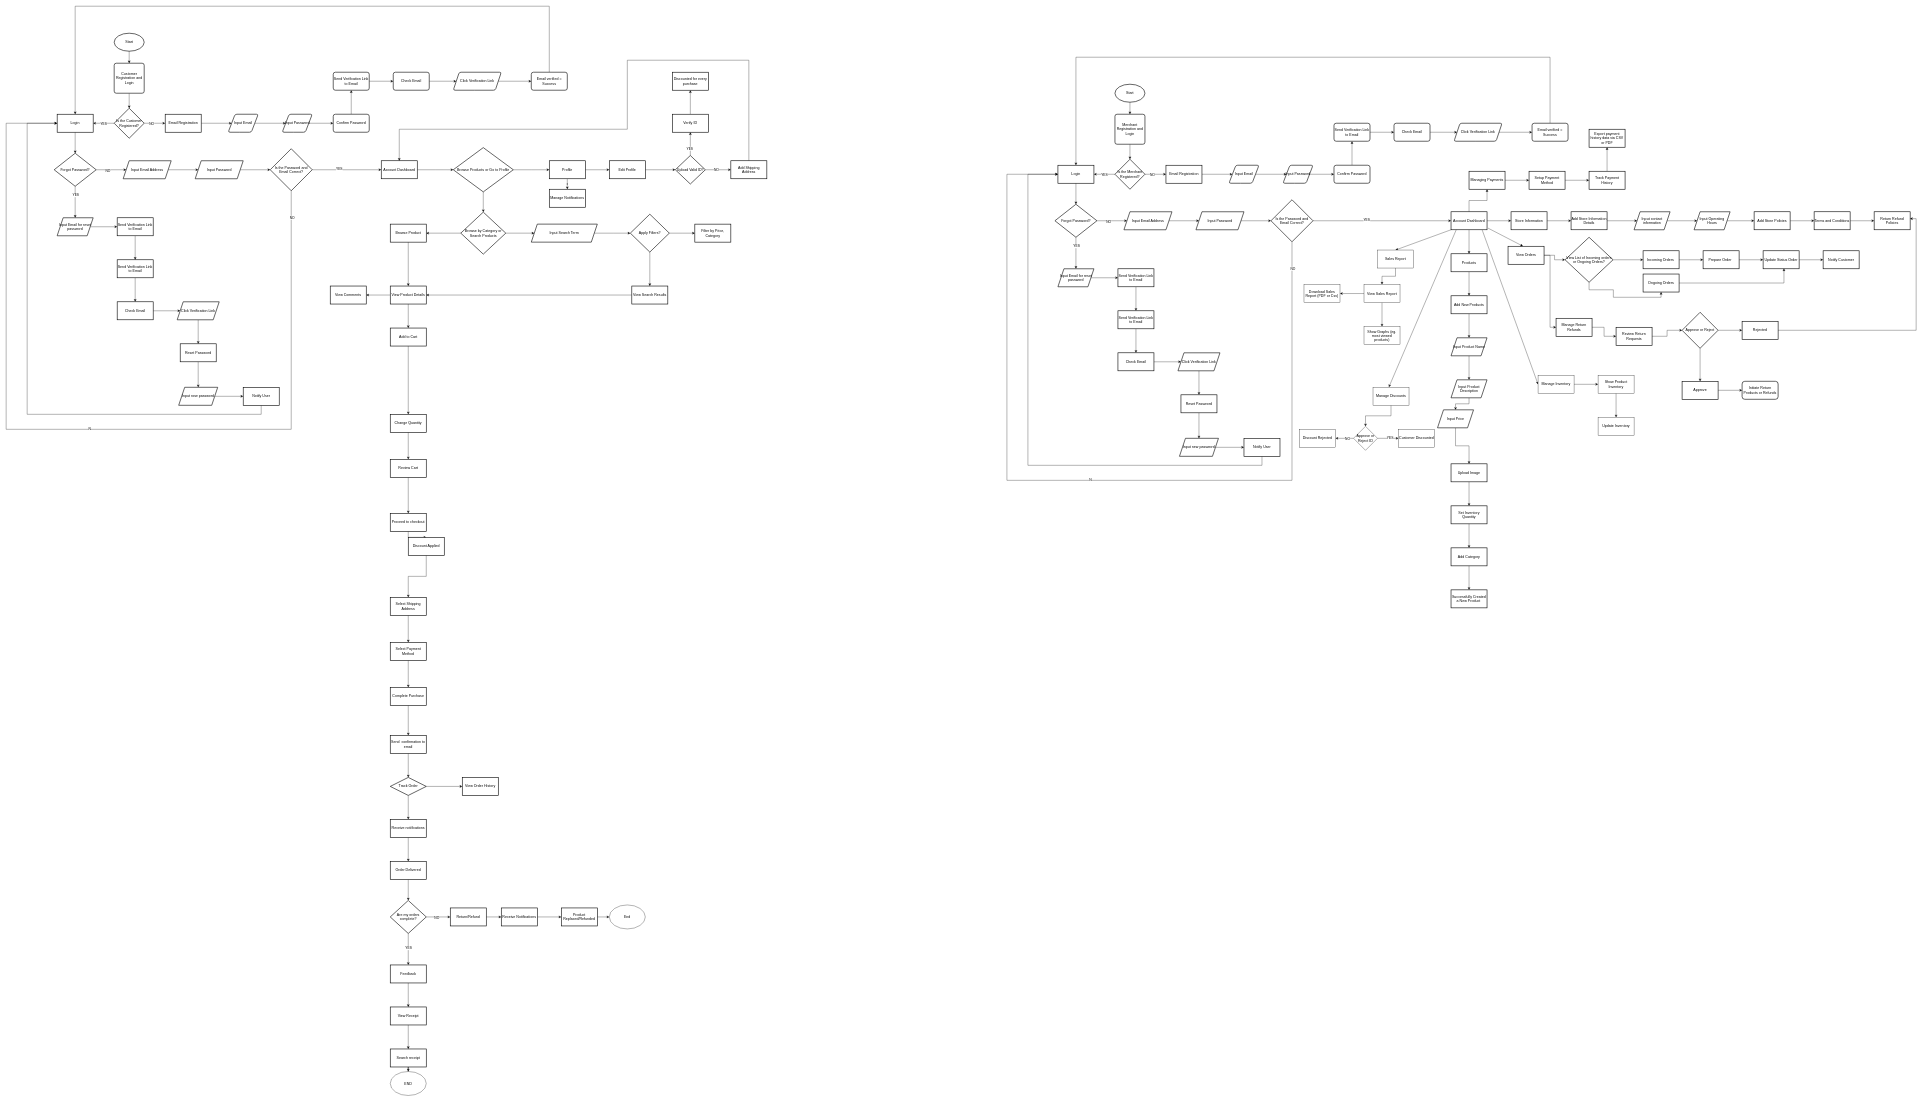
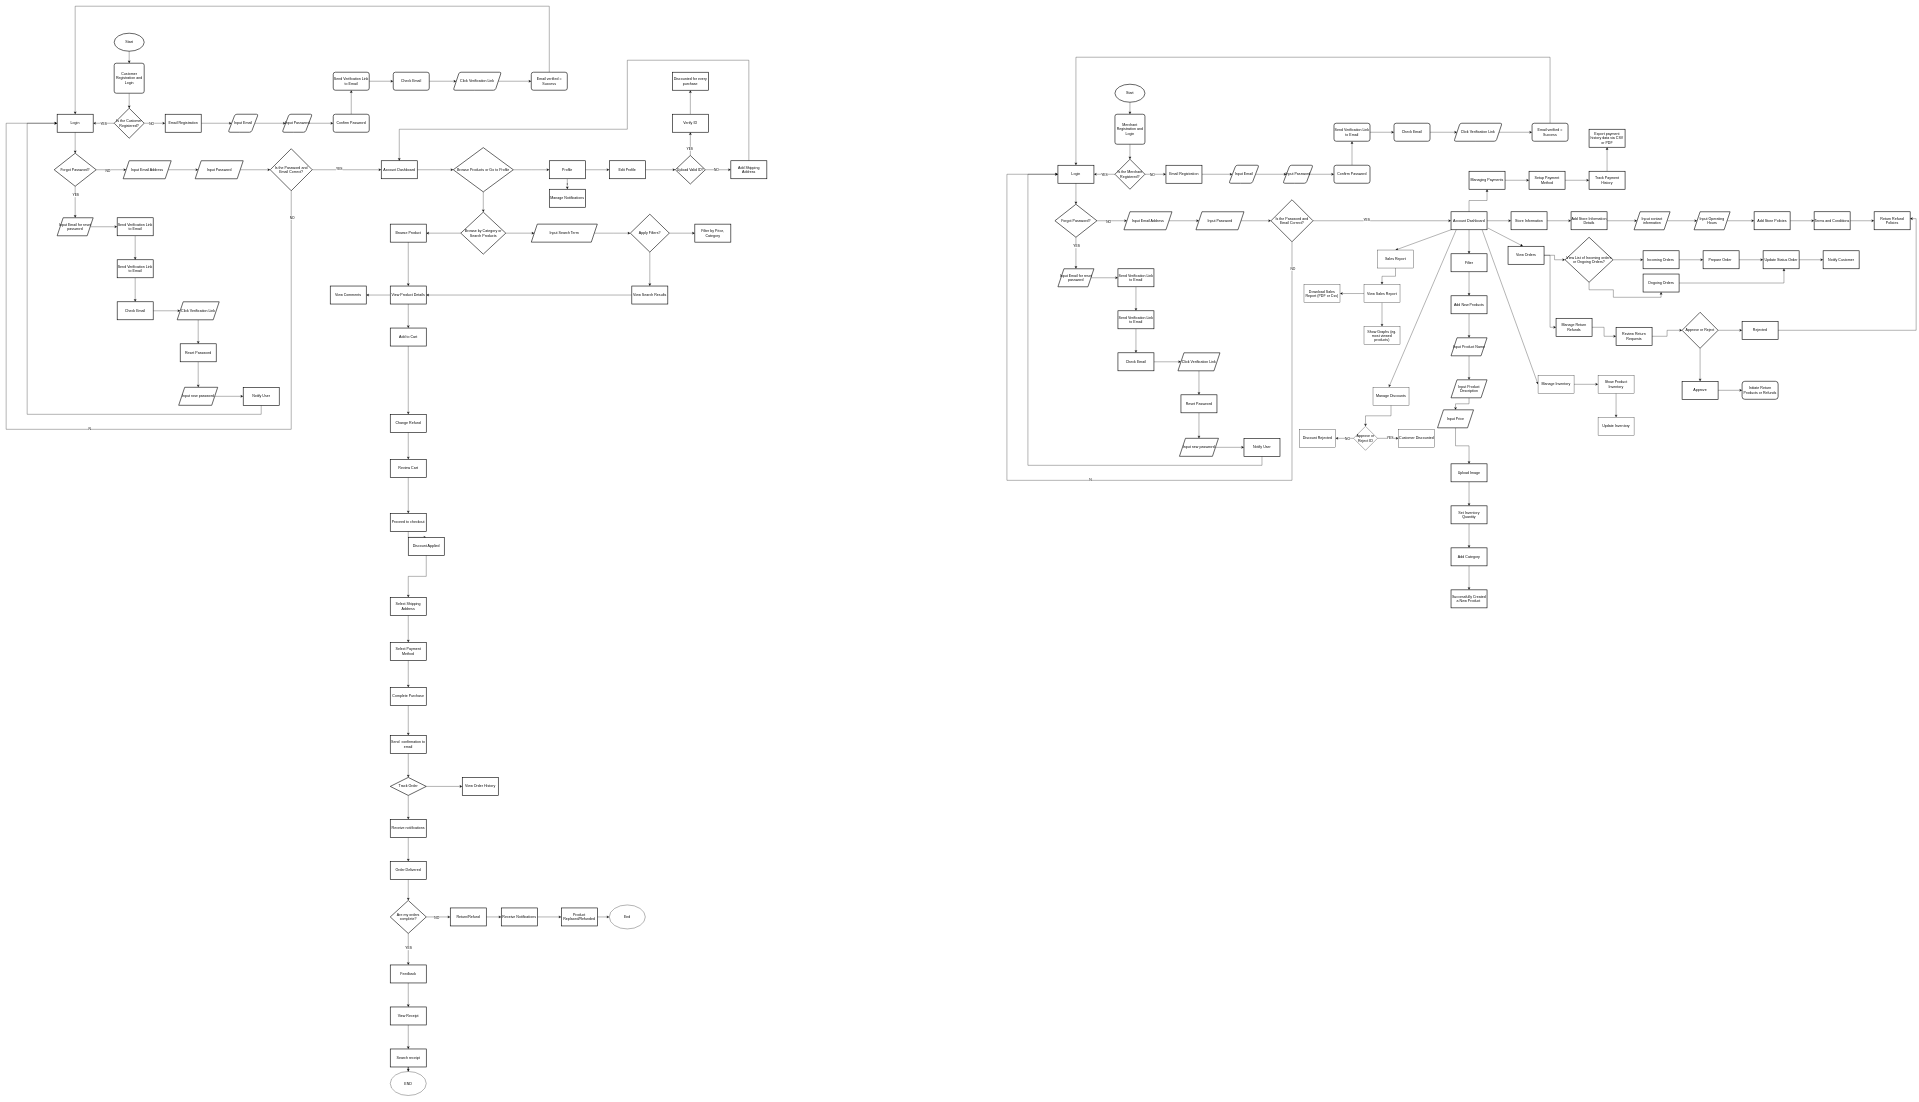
(1469, 263) -> (1469, 263)
(408, 423) -> (408, 423)
